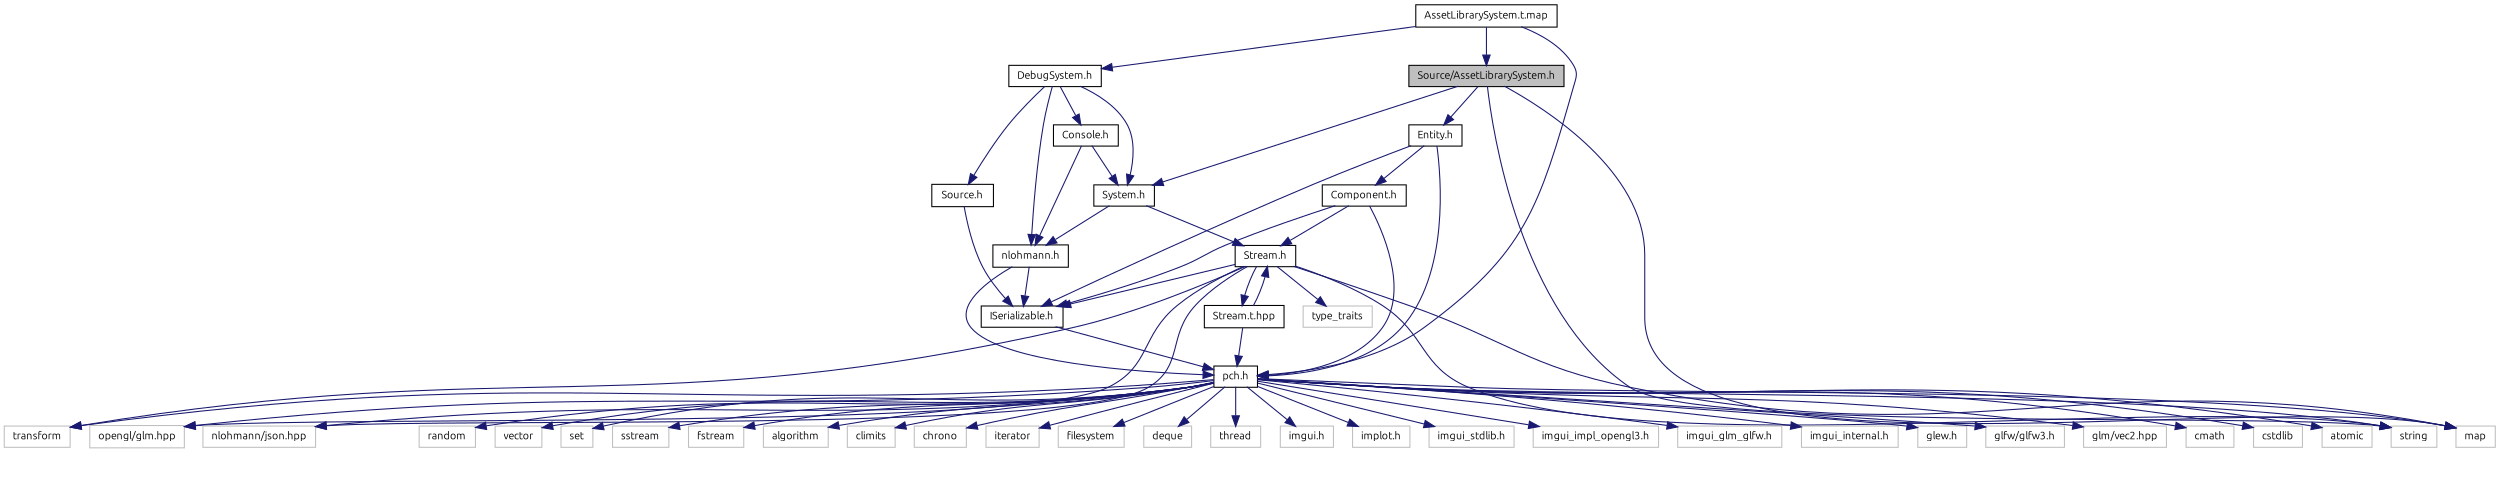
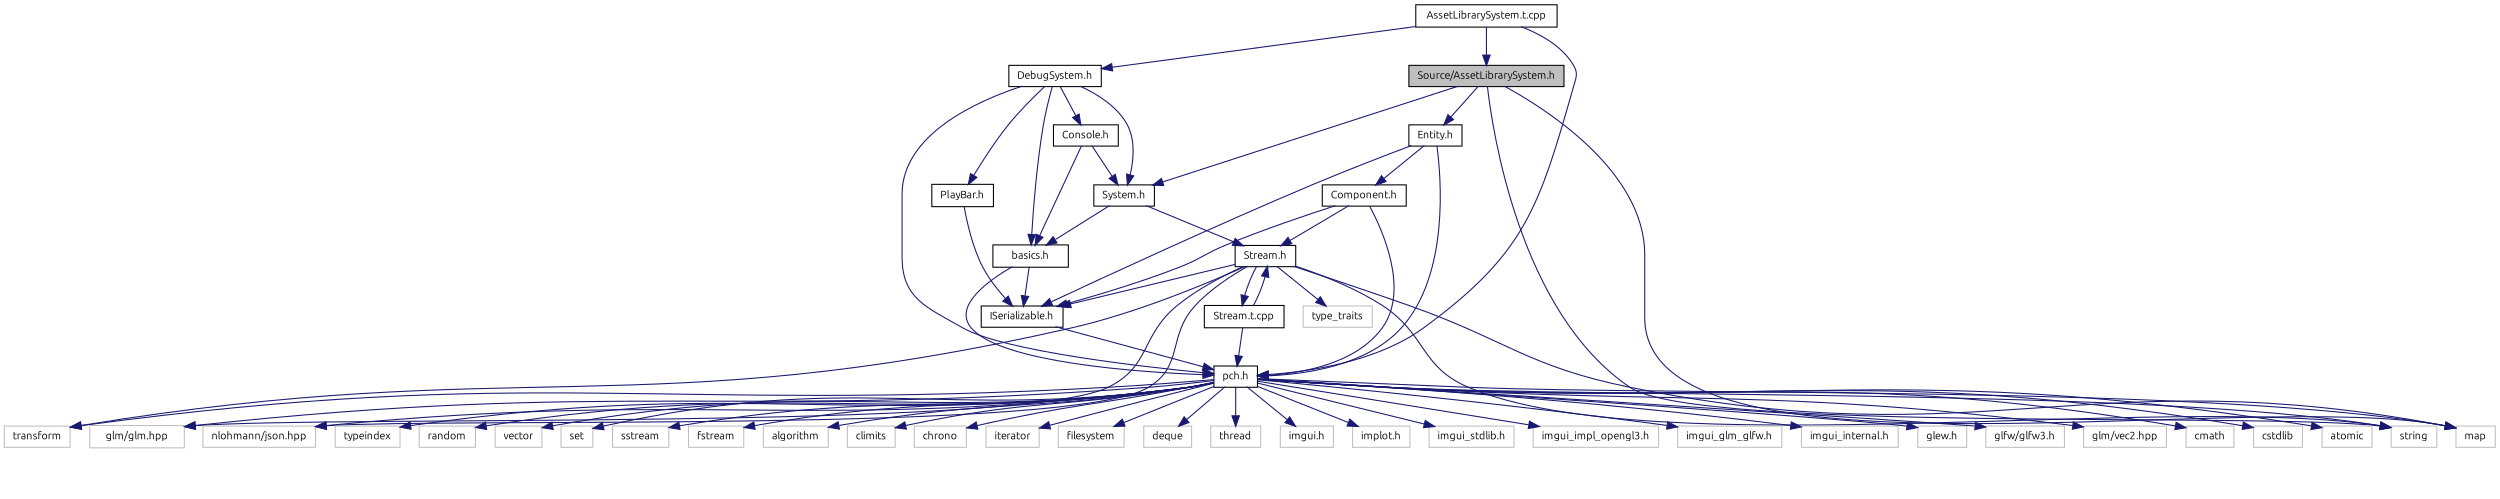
(1486, 16) -> (1486, 16)
(963, 196) -> (963, 196)
(1031, 256) -> (1031, 256)
none -> (925, 305)
(1244, 317) -> (1244, 317)
(137, 437) -> (137, 437)
none -> (368, 437)
